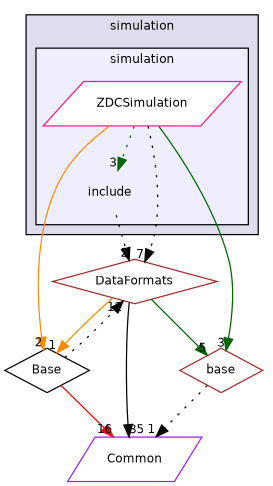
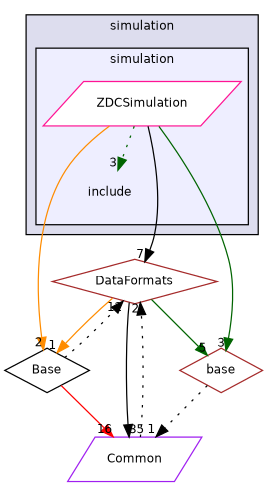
(157, 188) -> (157, 188)
(121, 232) -> (143, 376)
